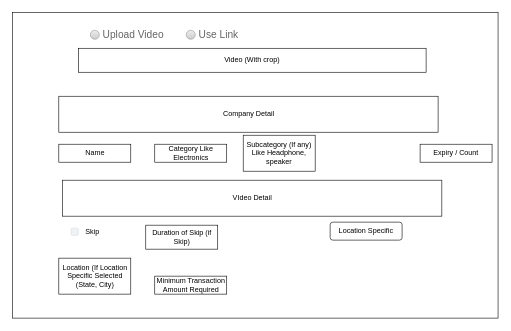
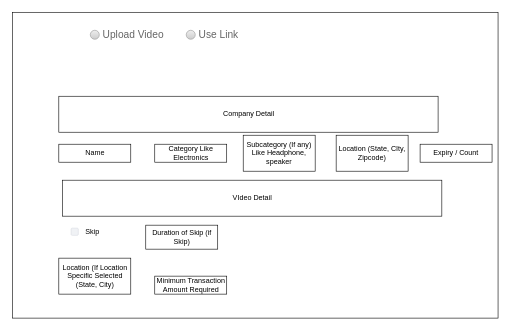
(252, 60) -> none
none -> (372, 153)
(366, 231) -> none
